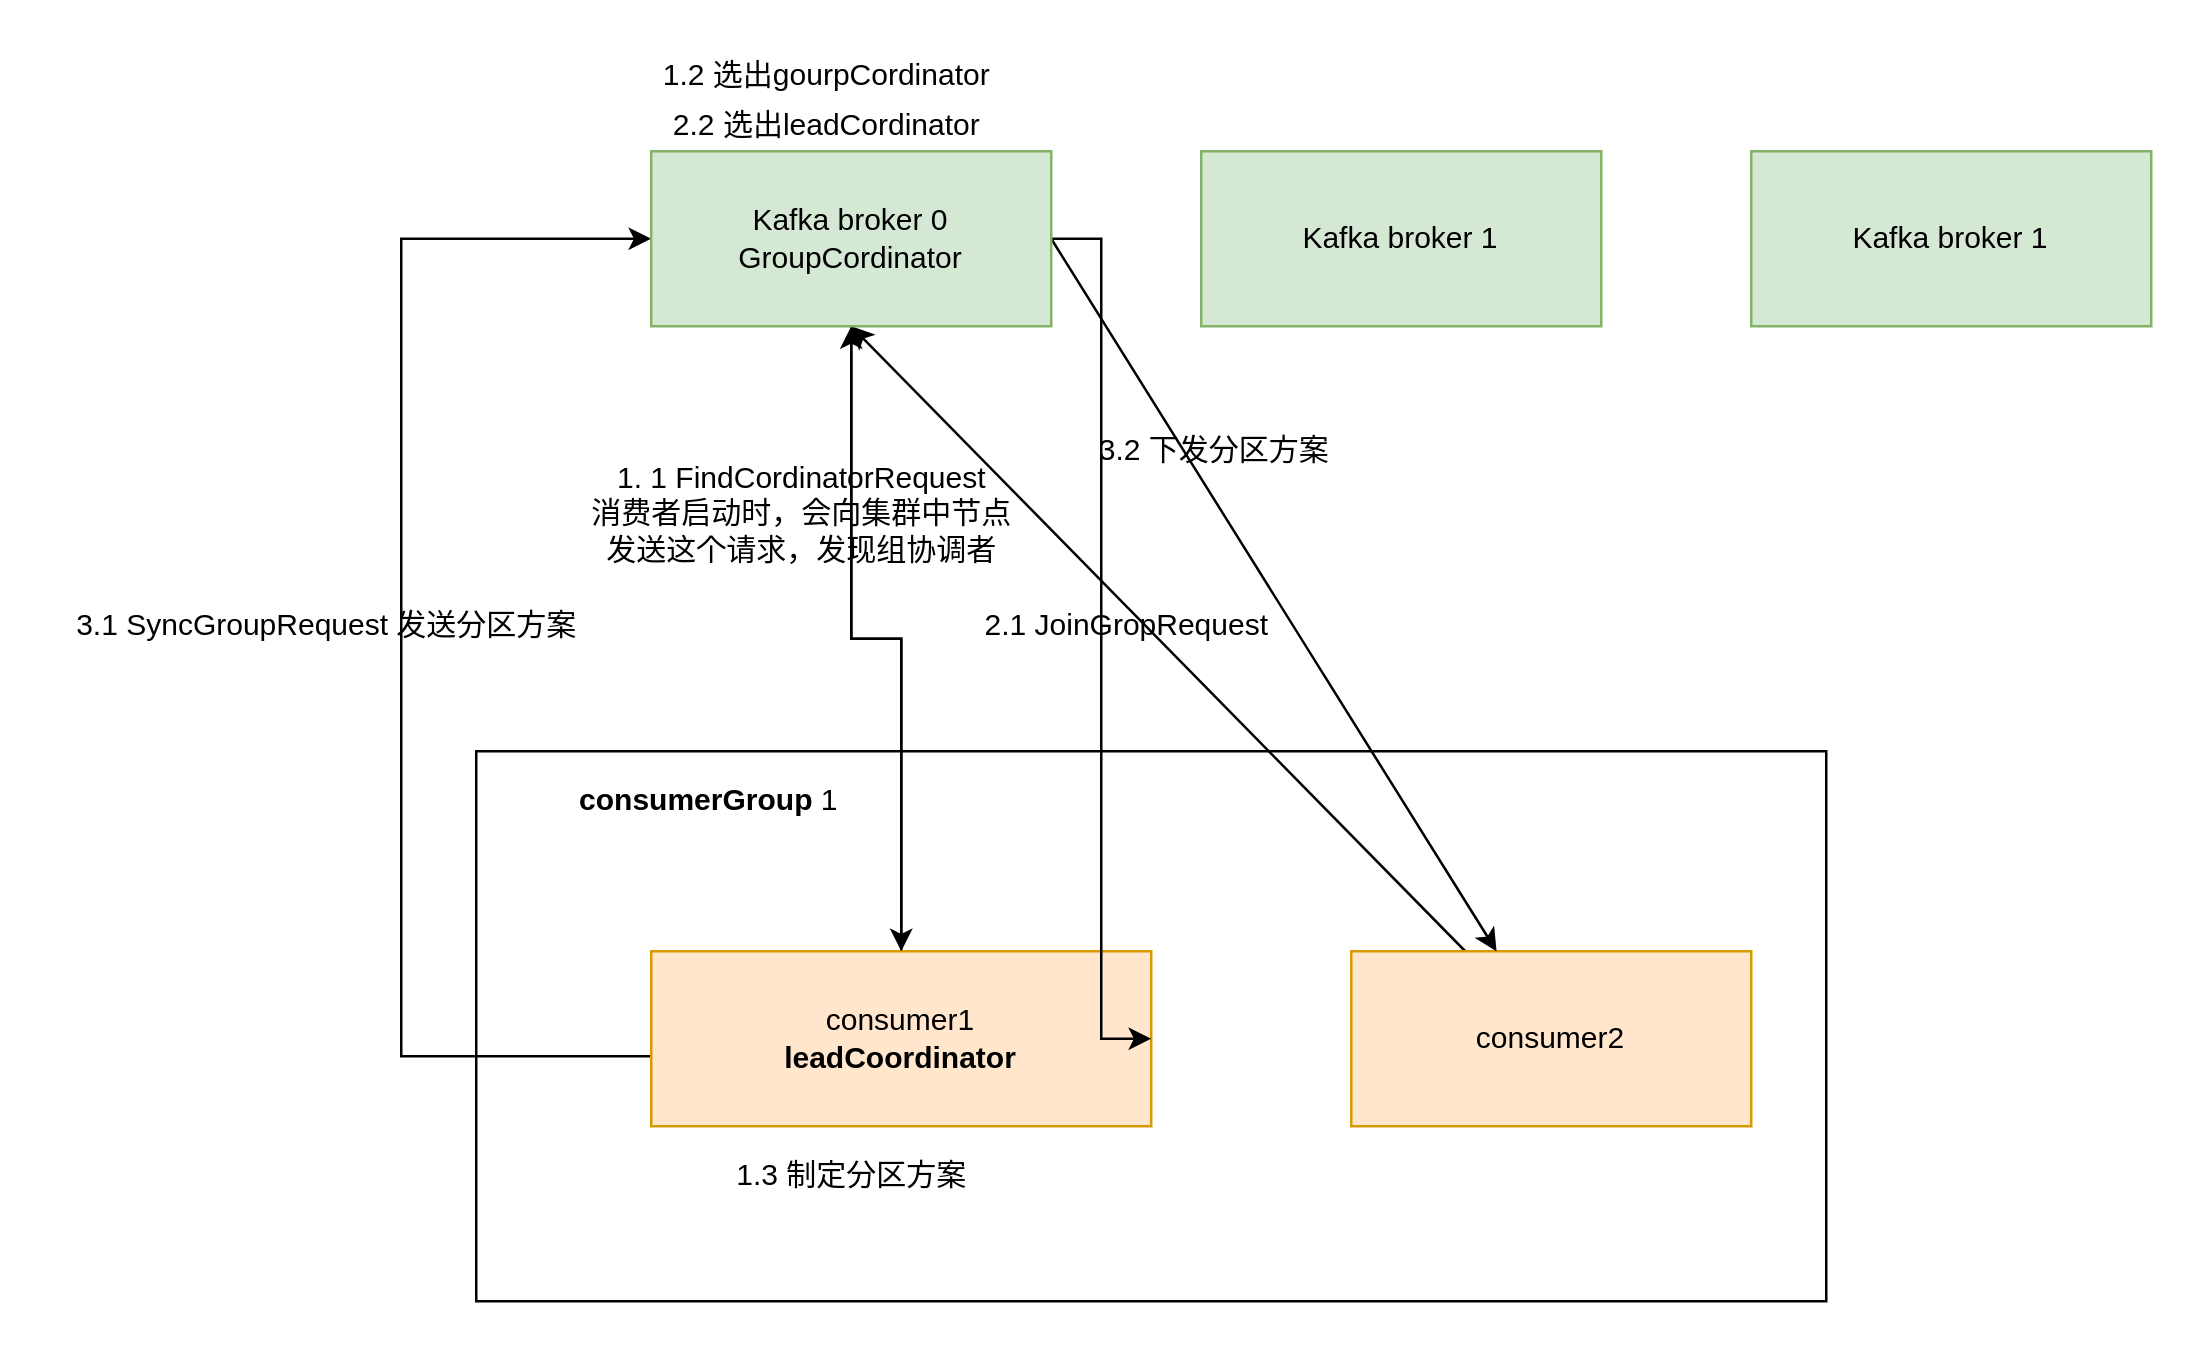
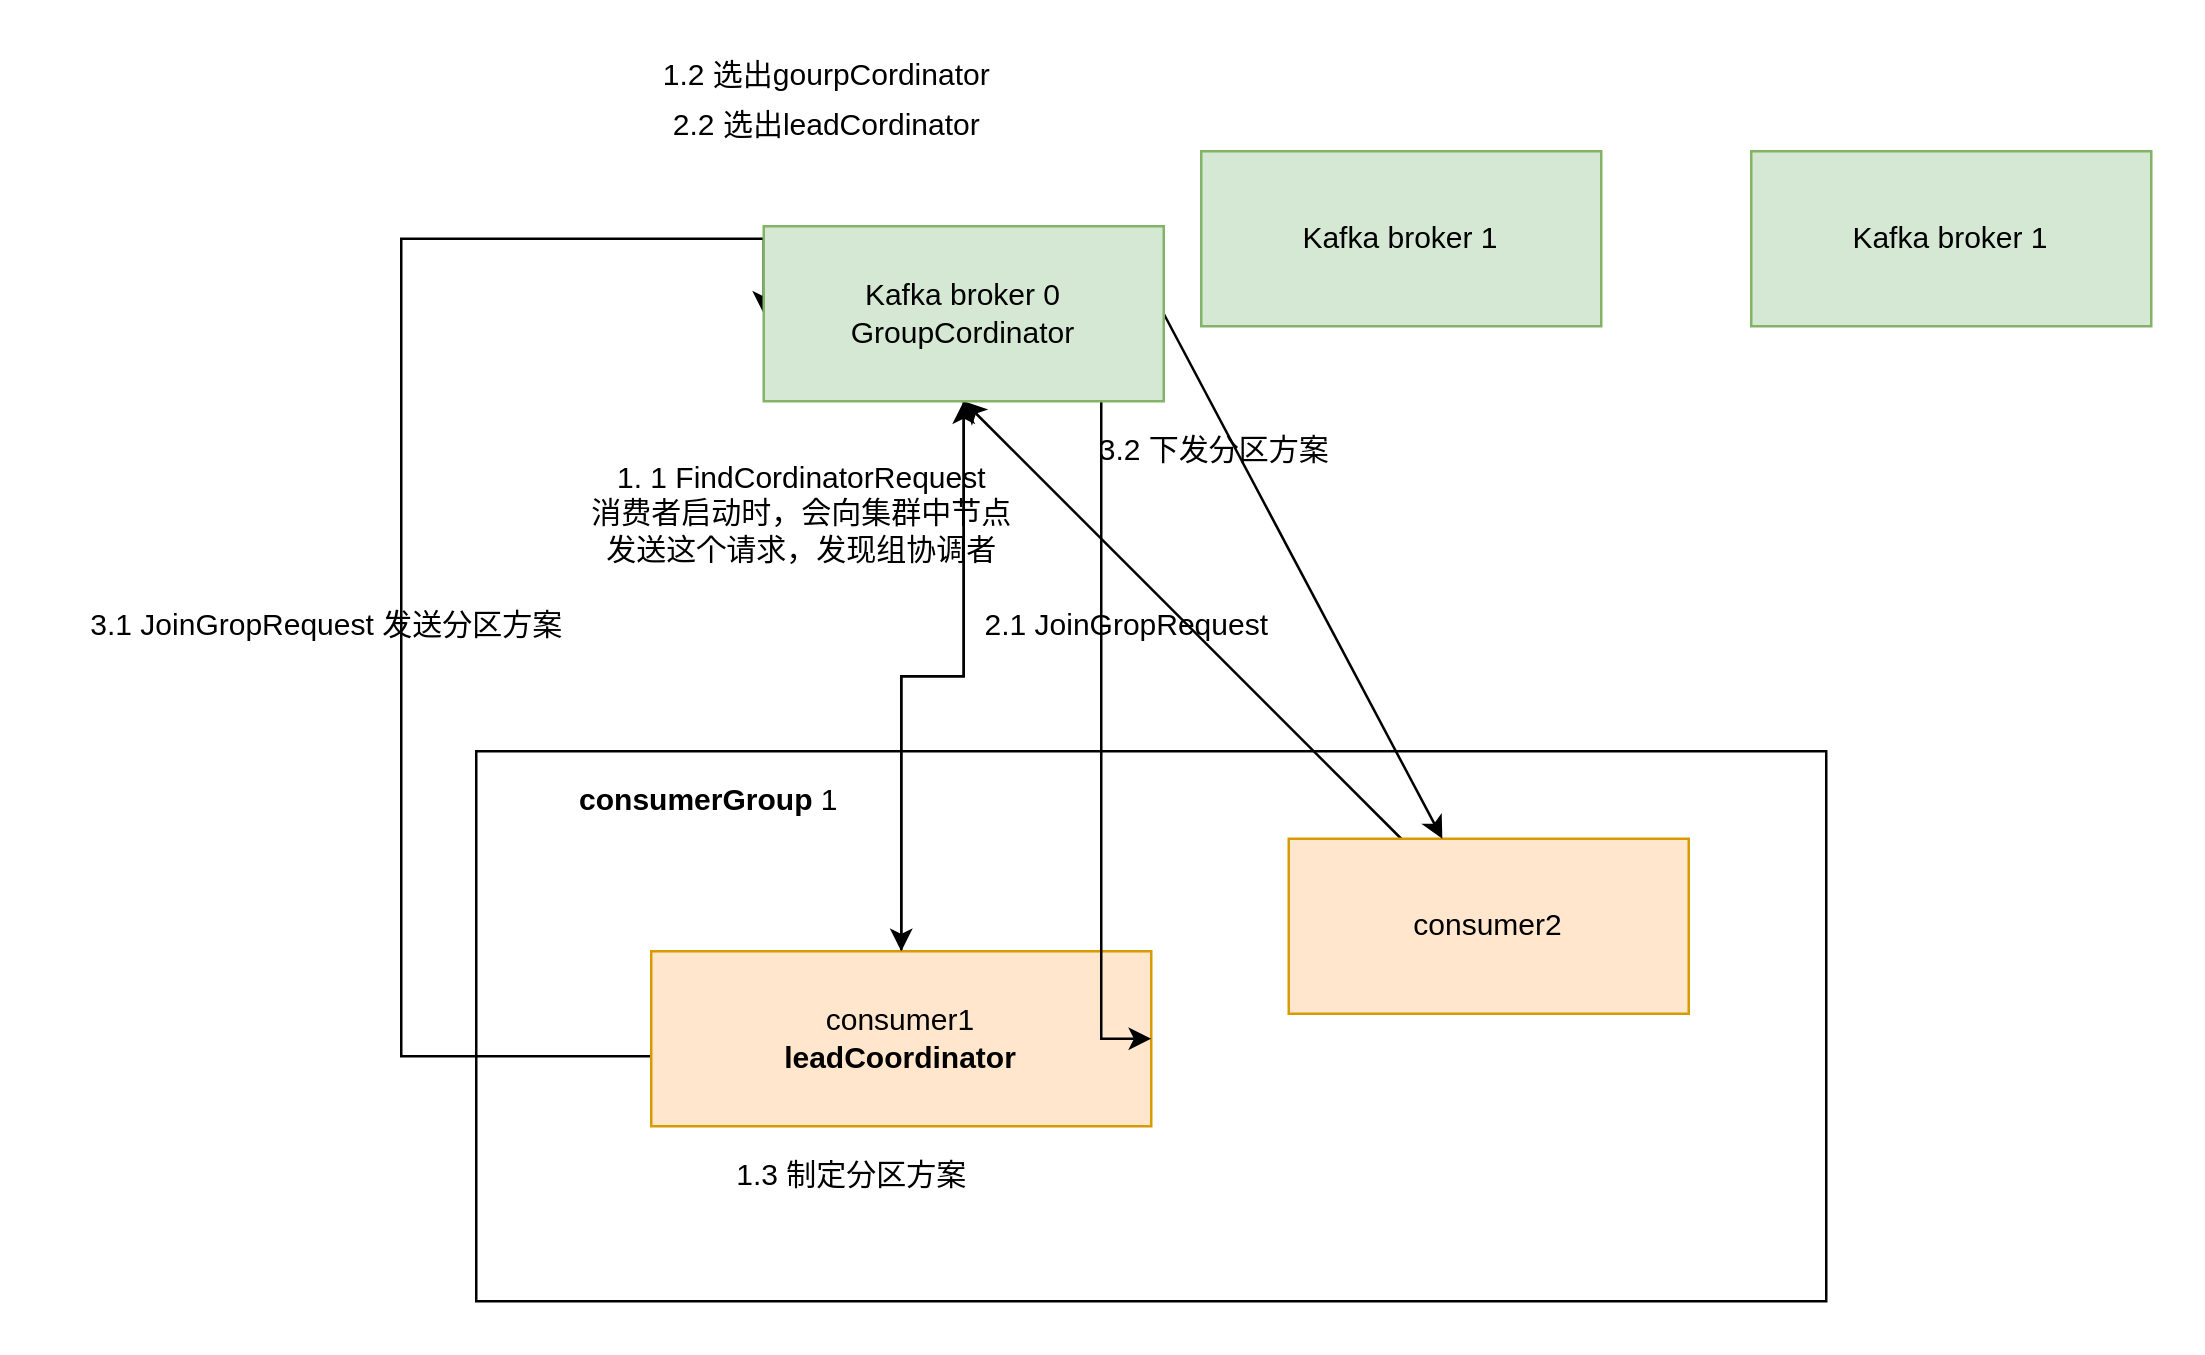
(851, 239) -> (964, 314)
(328, 626) -> (328, 626)
(1551, 1039) -> (1489, 926)
